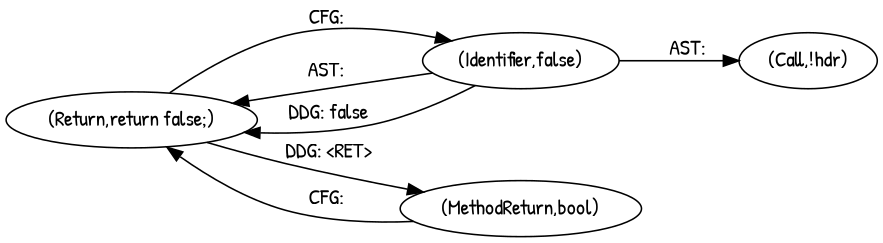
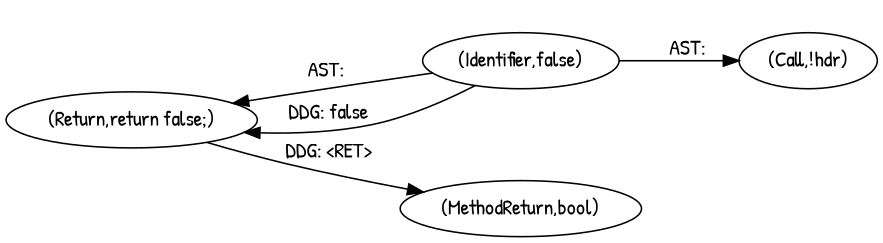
(296, 34) -> none
(290, 211) -> none
